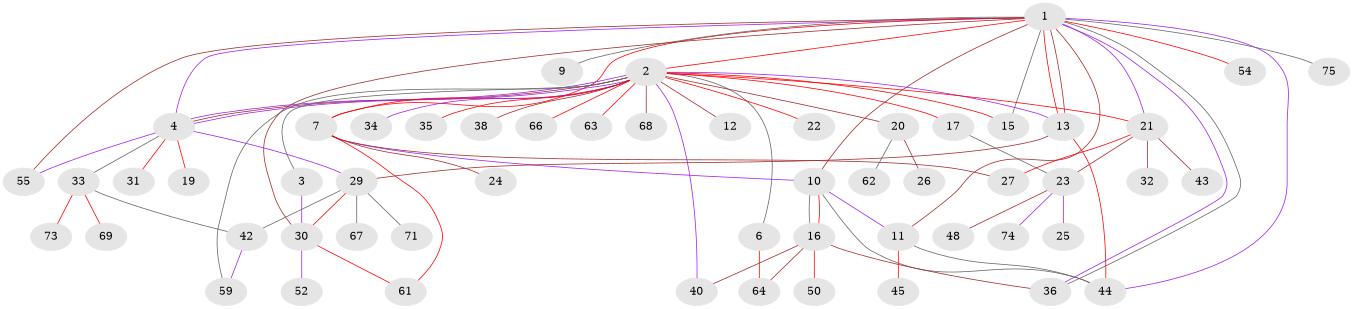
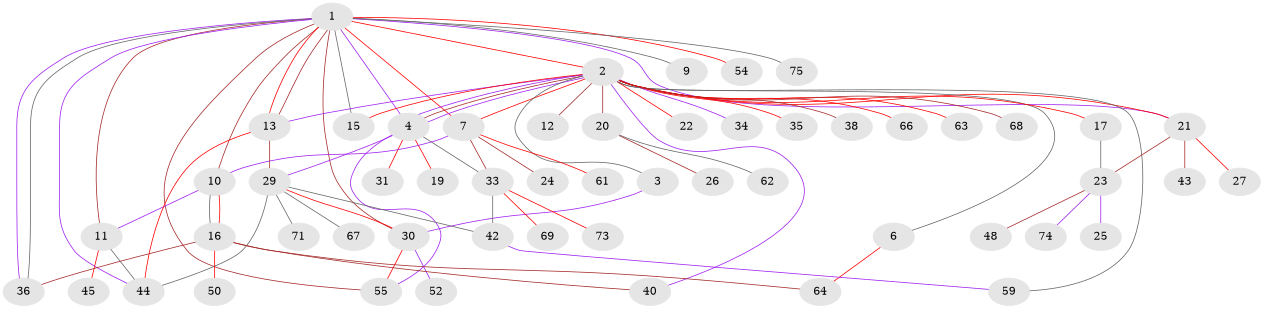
(578, 159) -> (478, 154)
(1147, 182) -> none
(354, 264) -> (397, 260)
(957, 272) -> (231, 258)
